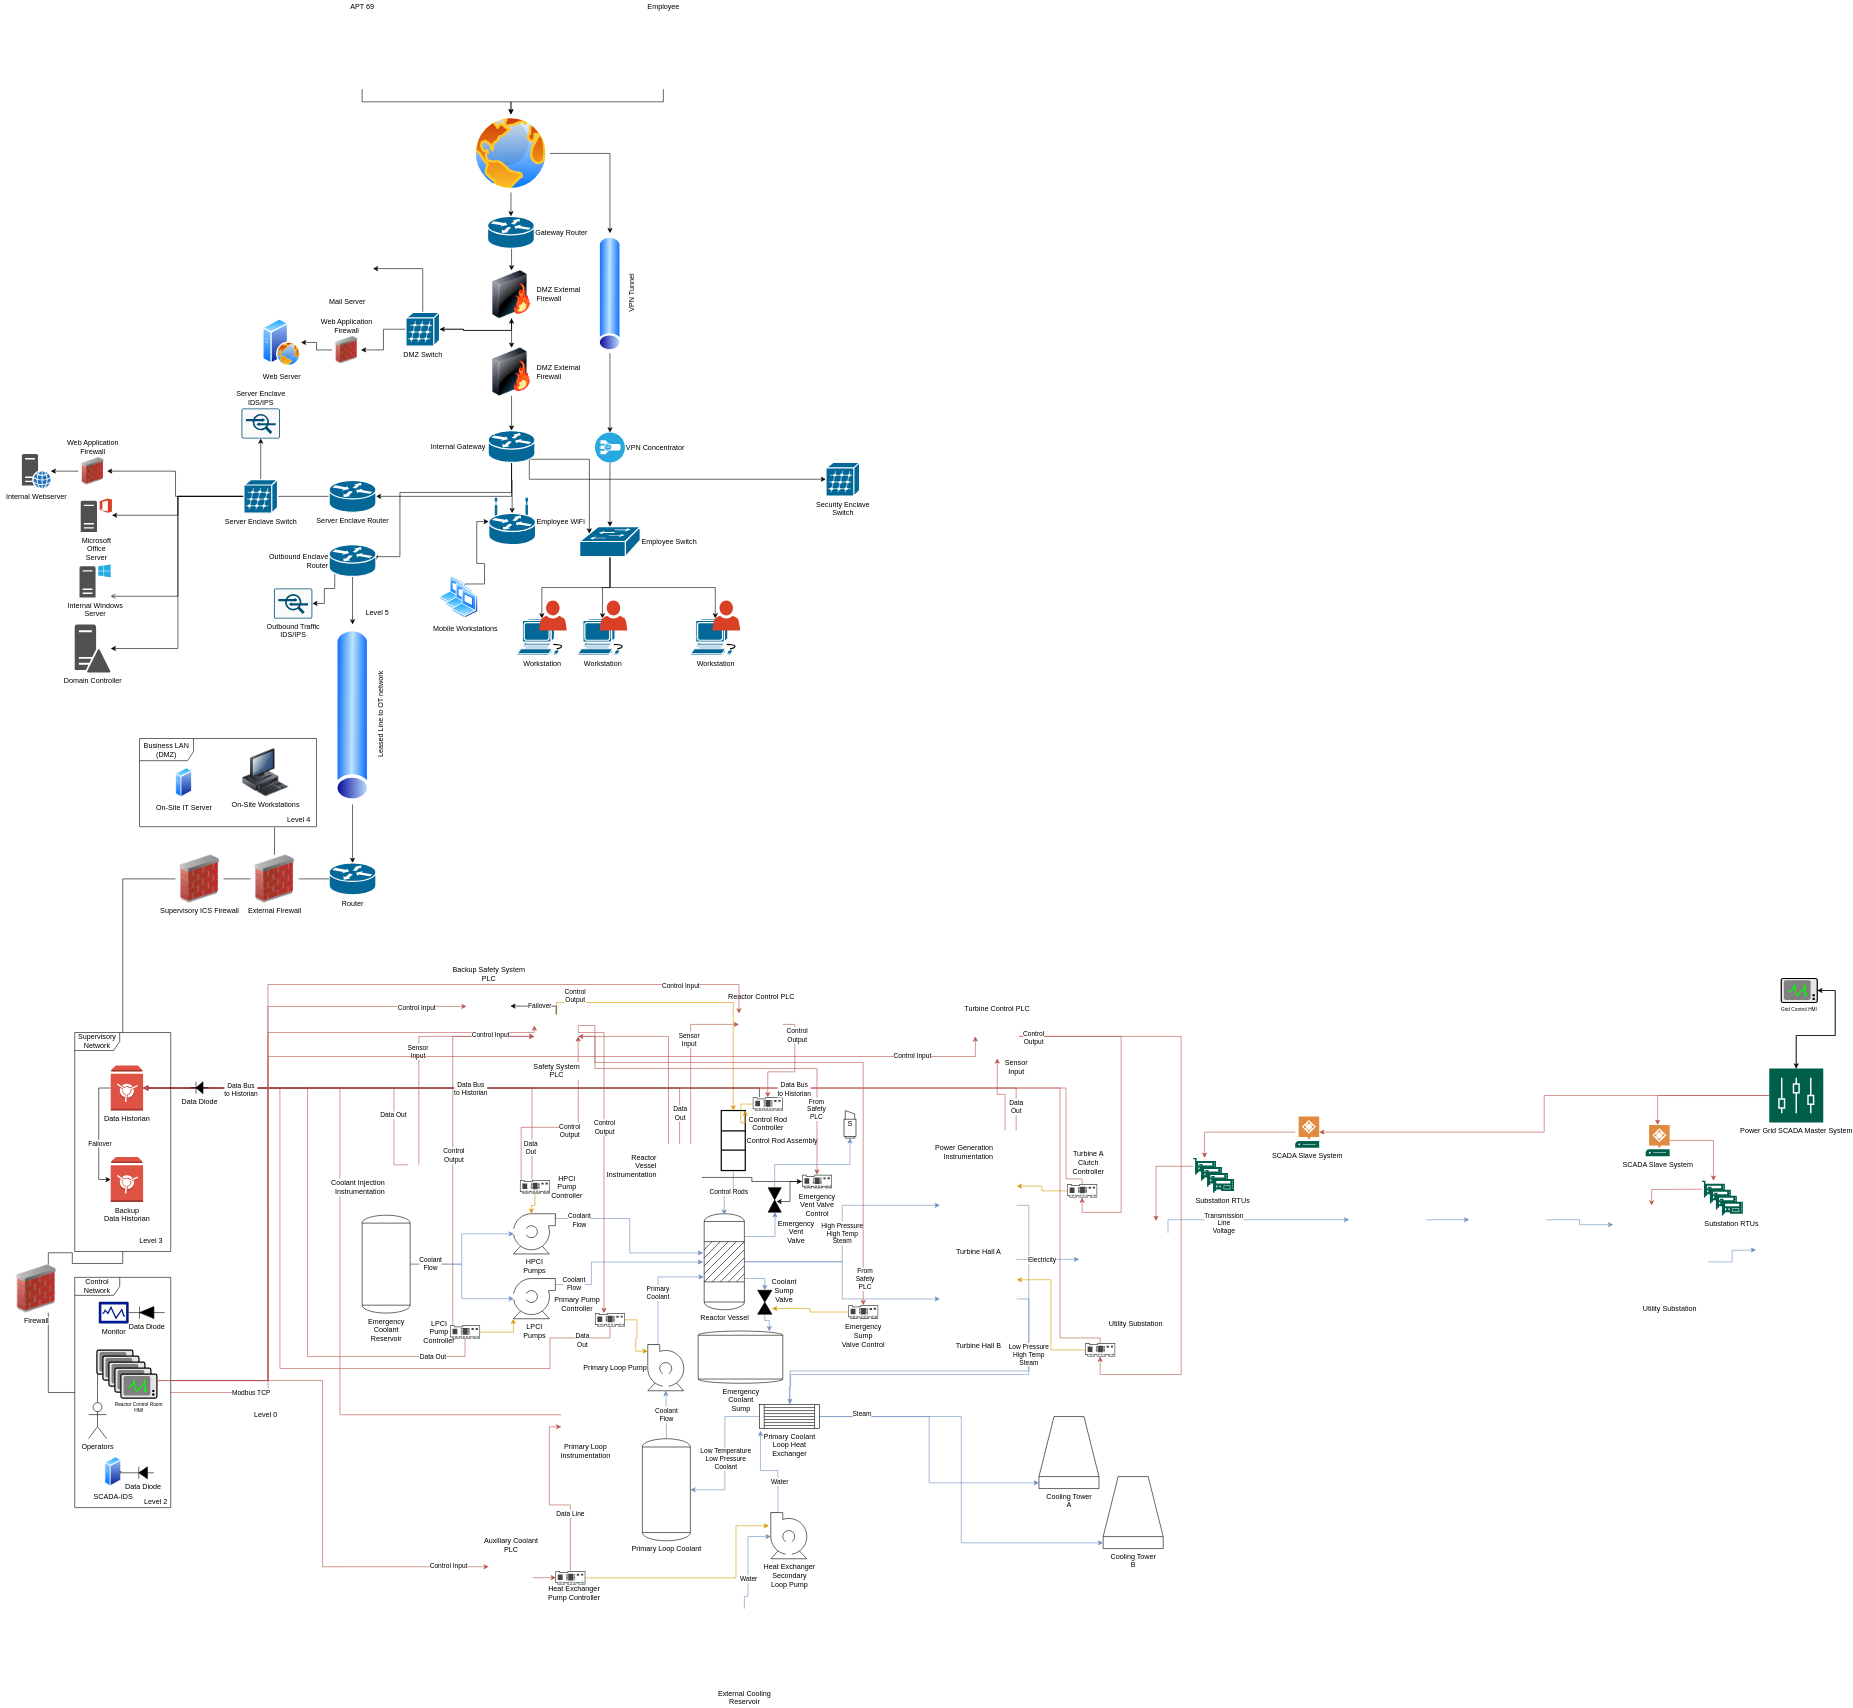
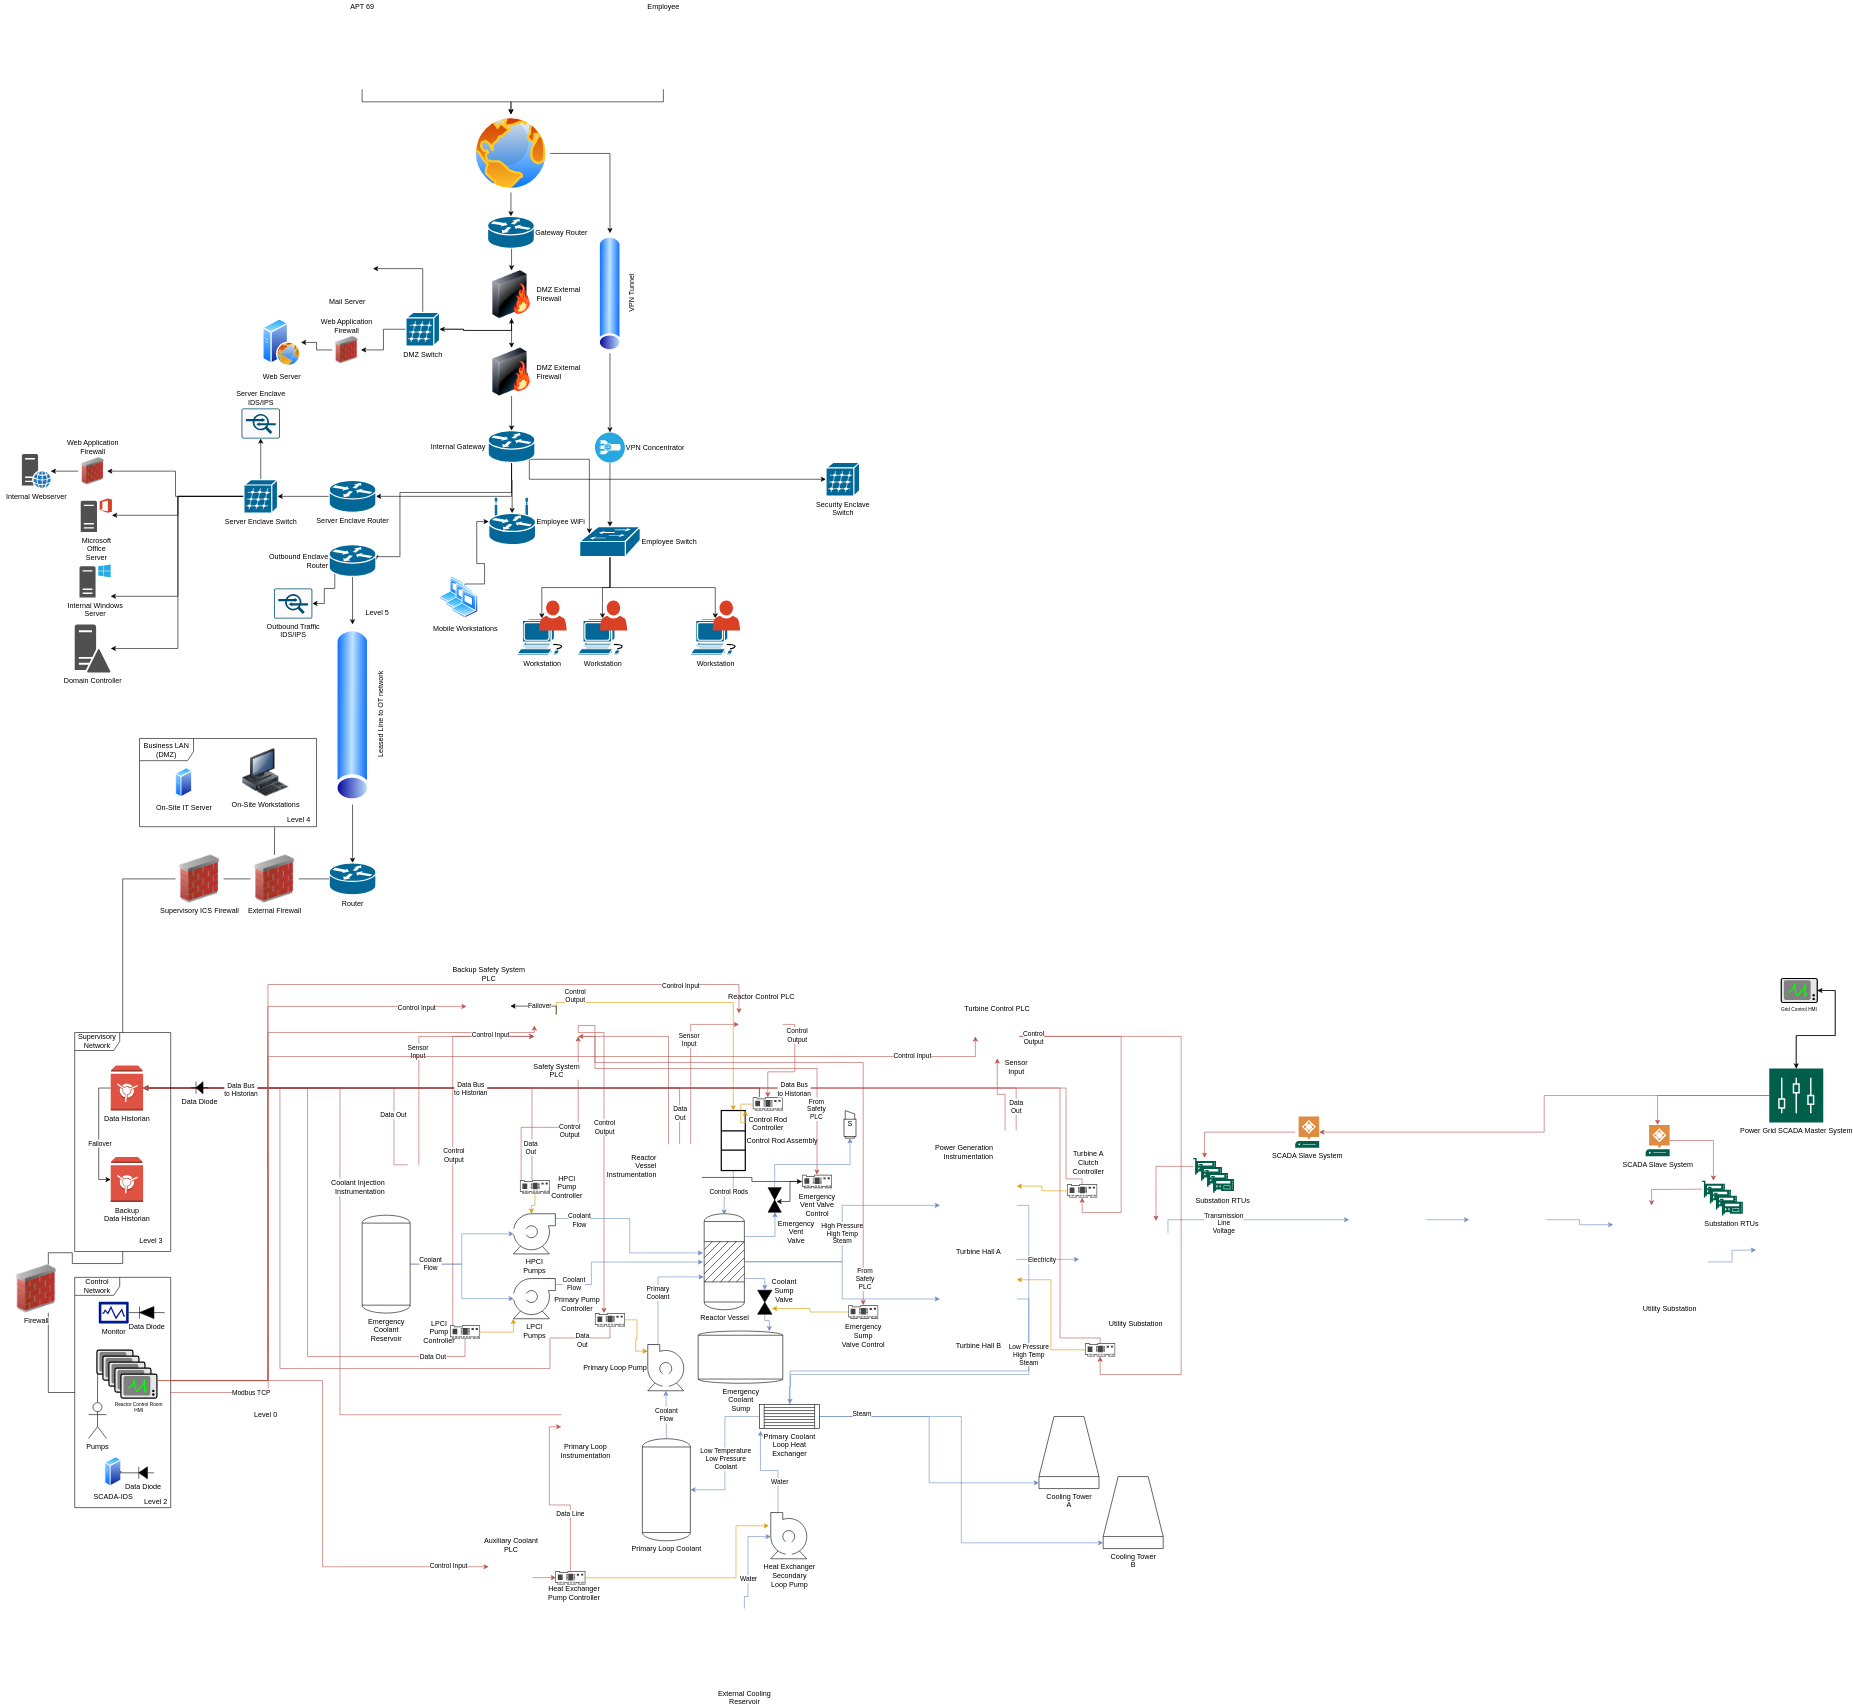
(281, 496) -> (283, 496)
(115, 596) -> (116, 596)
(98, 1447) -> (98, 1447)
